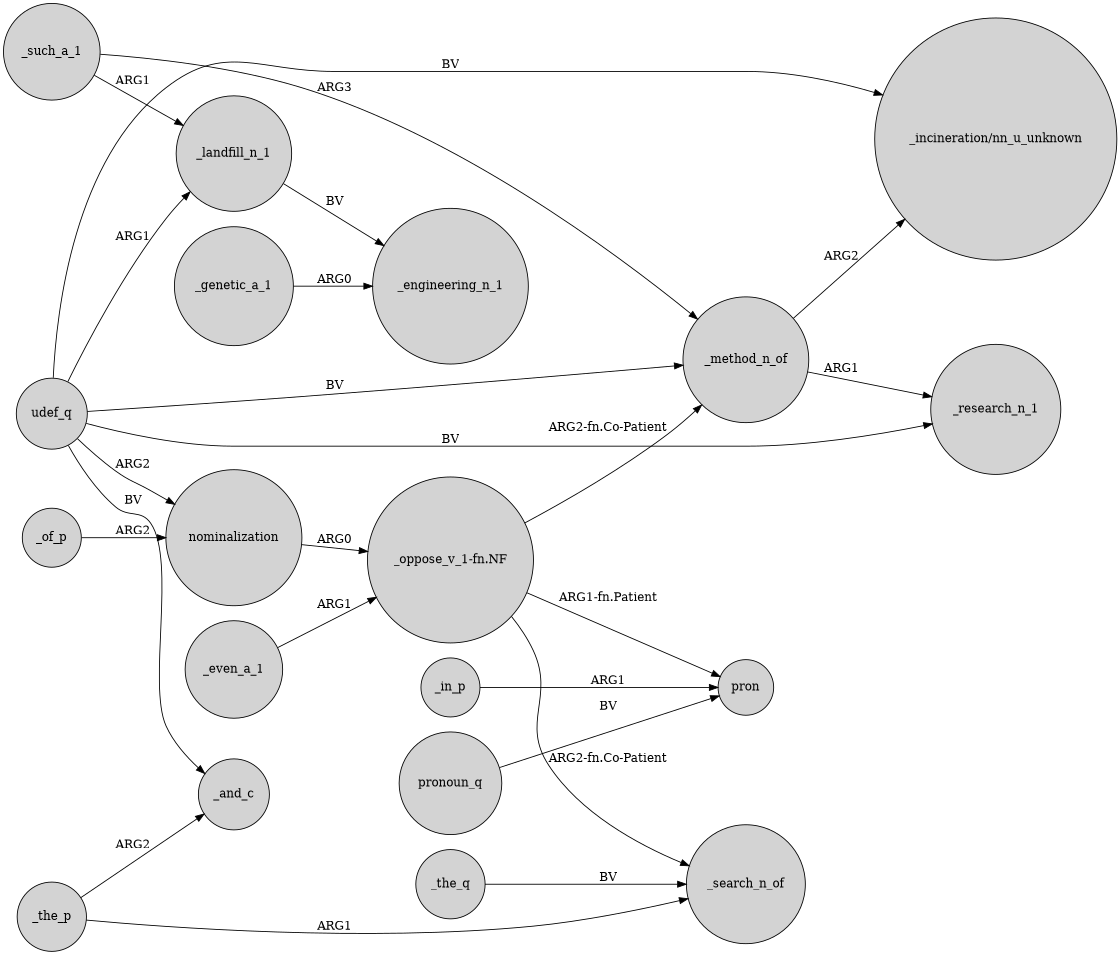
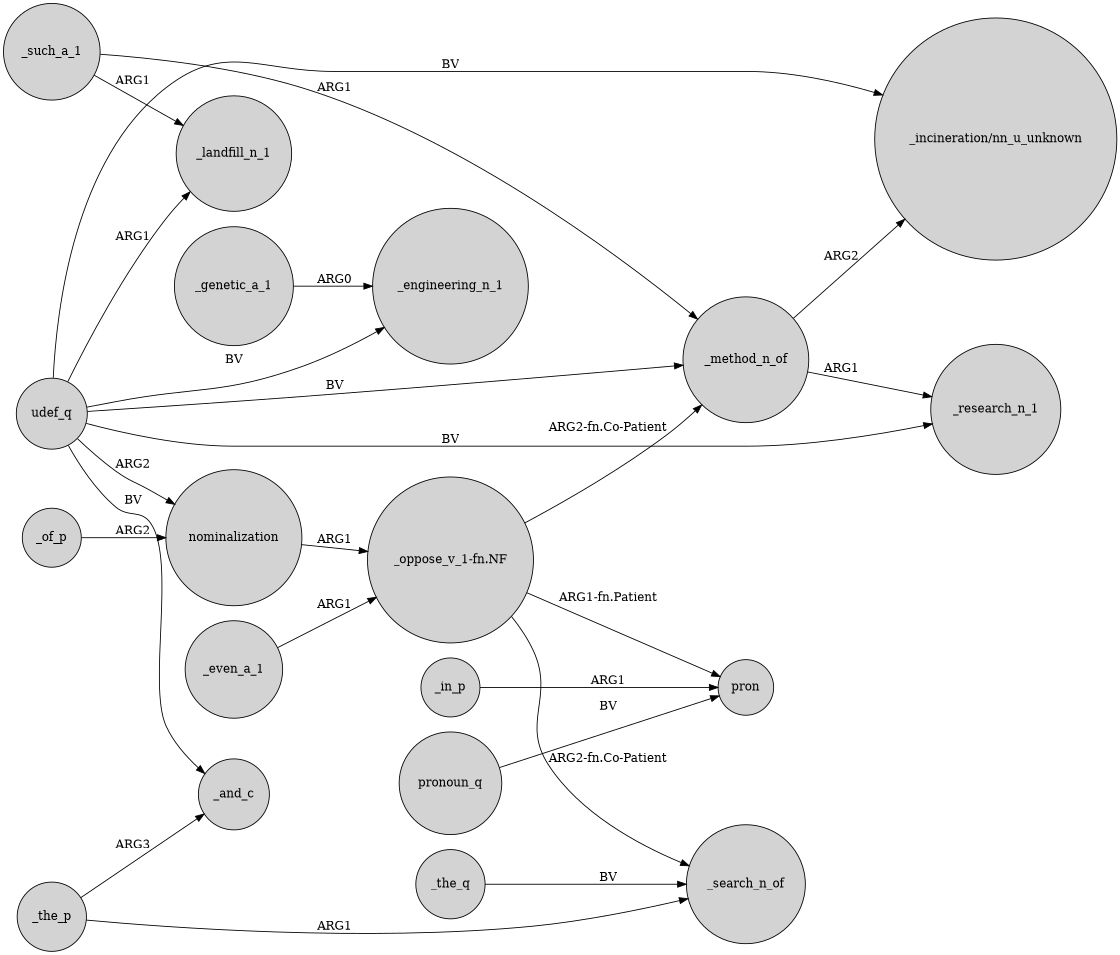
(335, 88) -> (335, 88)
(330, 212) -> (236, 385)
(335, 540) -> (335, 540)
(133, 845) -> (133, 845)
